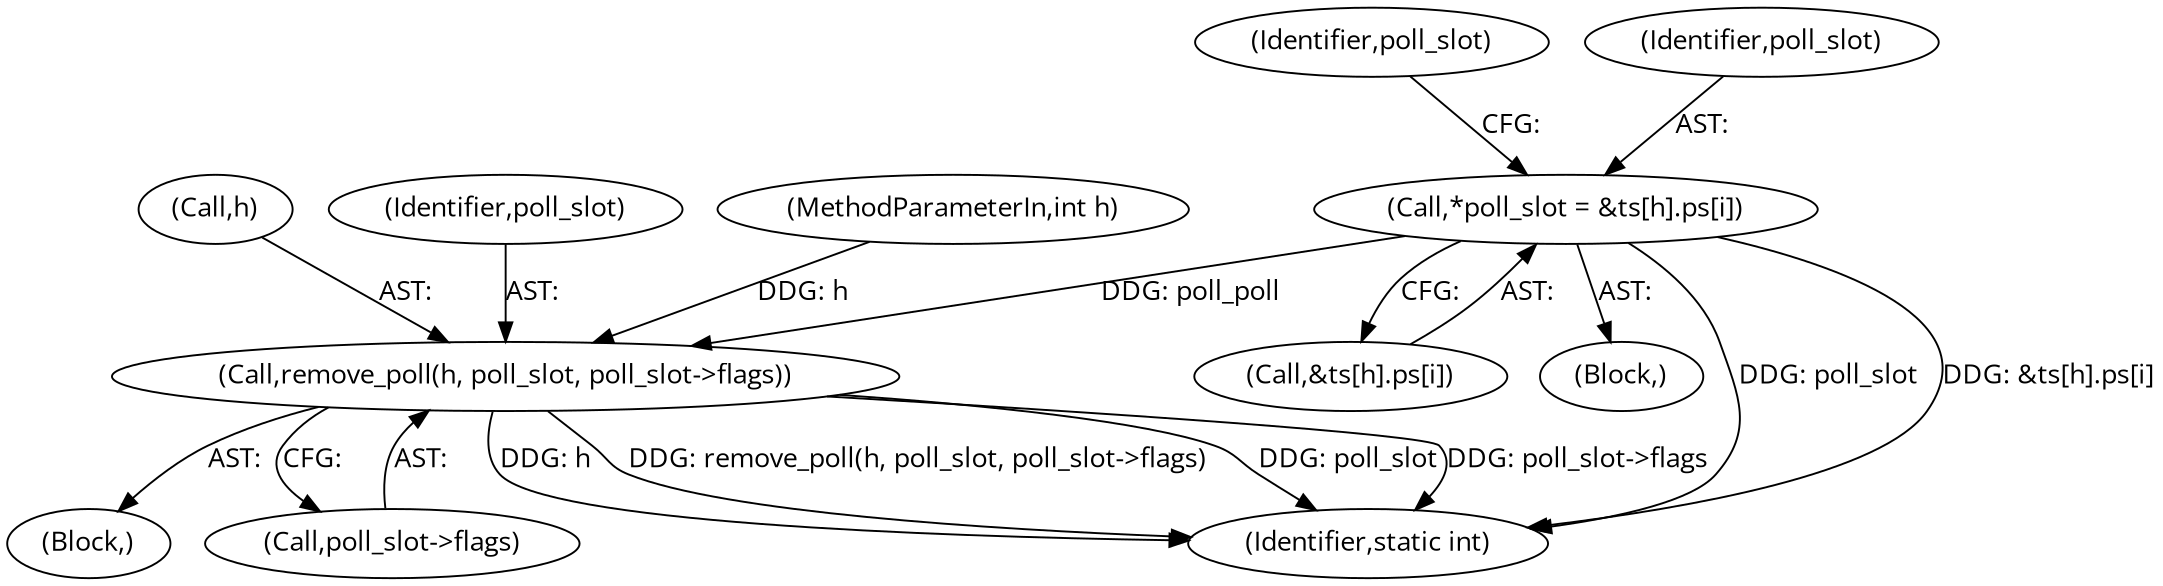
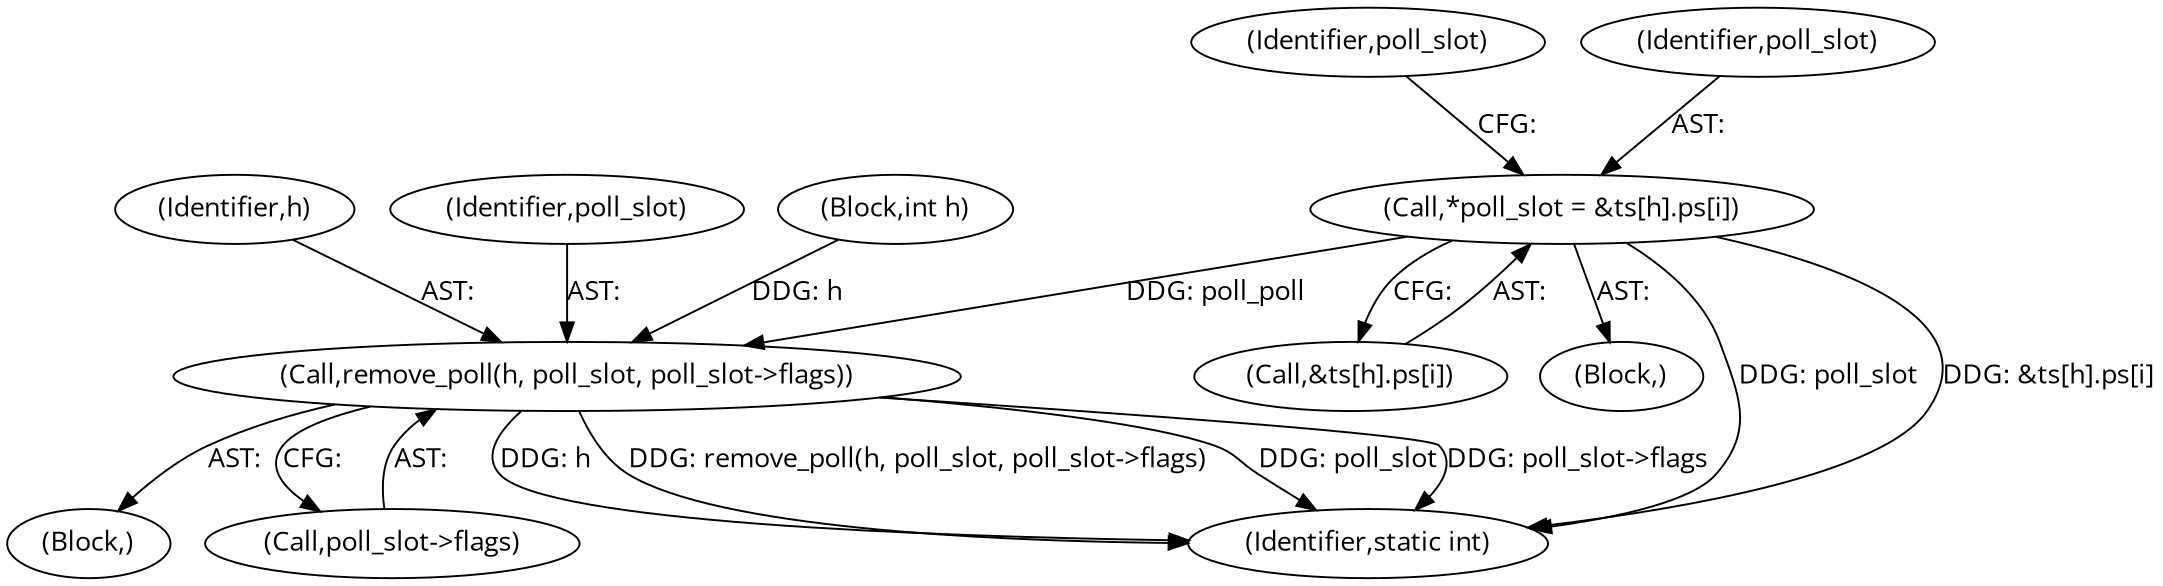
(216, 209) -> (235, 209)
(953, 209) -> (896, 209)
